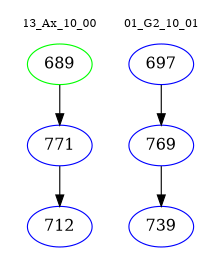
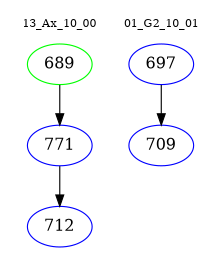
(161, 145) -> (161, 145)
(161, 227) -> none
